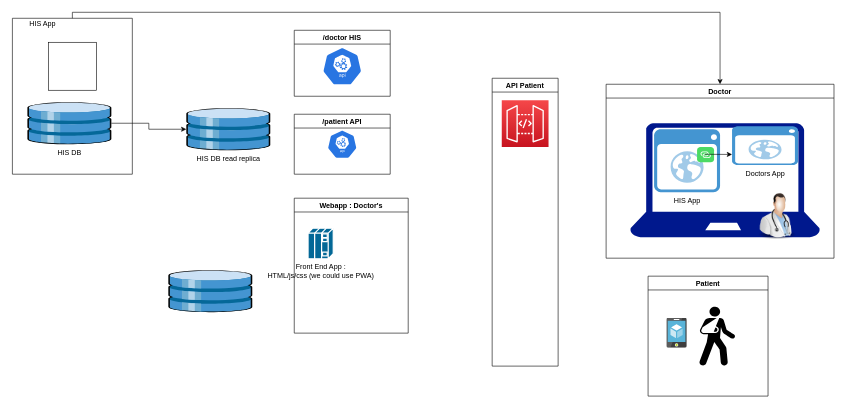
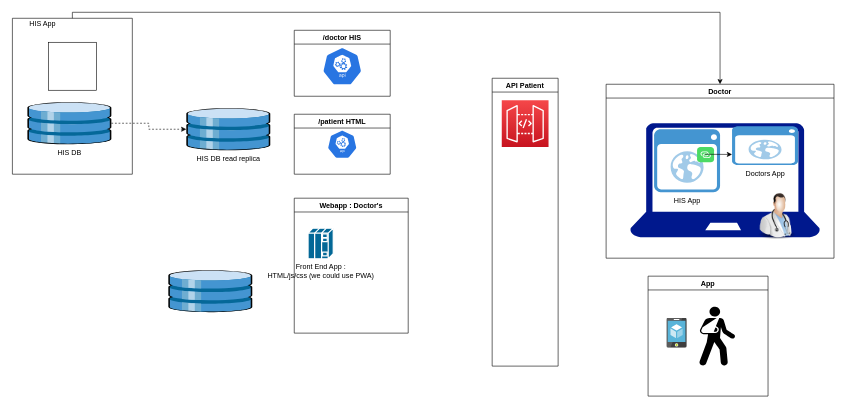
(342, 122) -> (342, 122)
(149, 124) -> (149, 124)
(708, 284) -> (708, 284)
